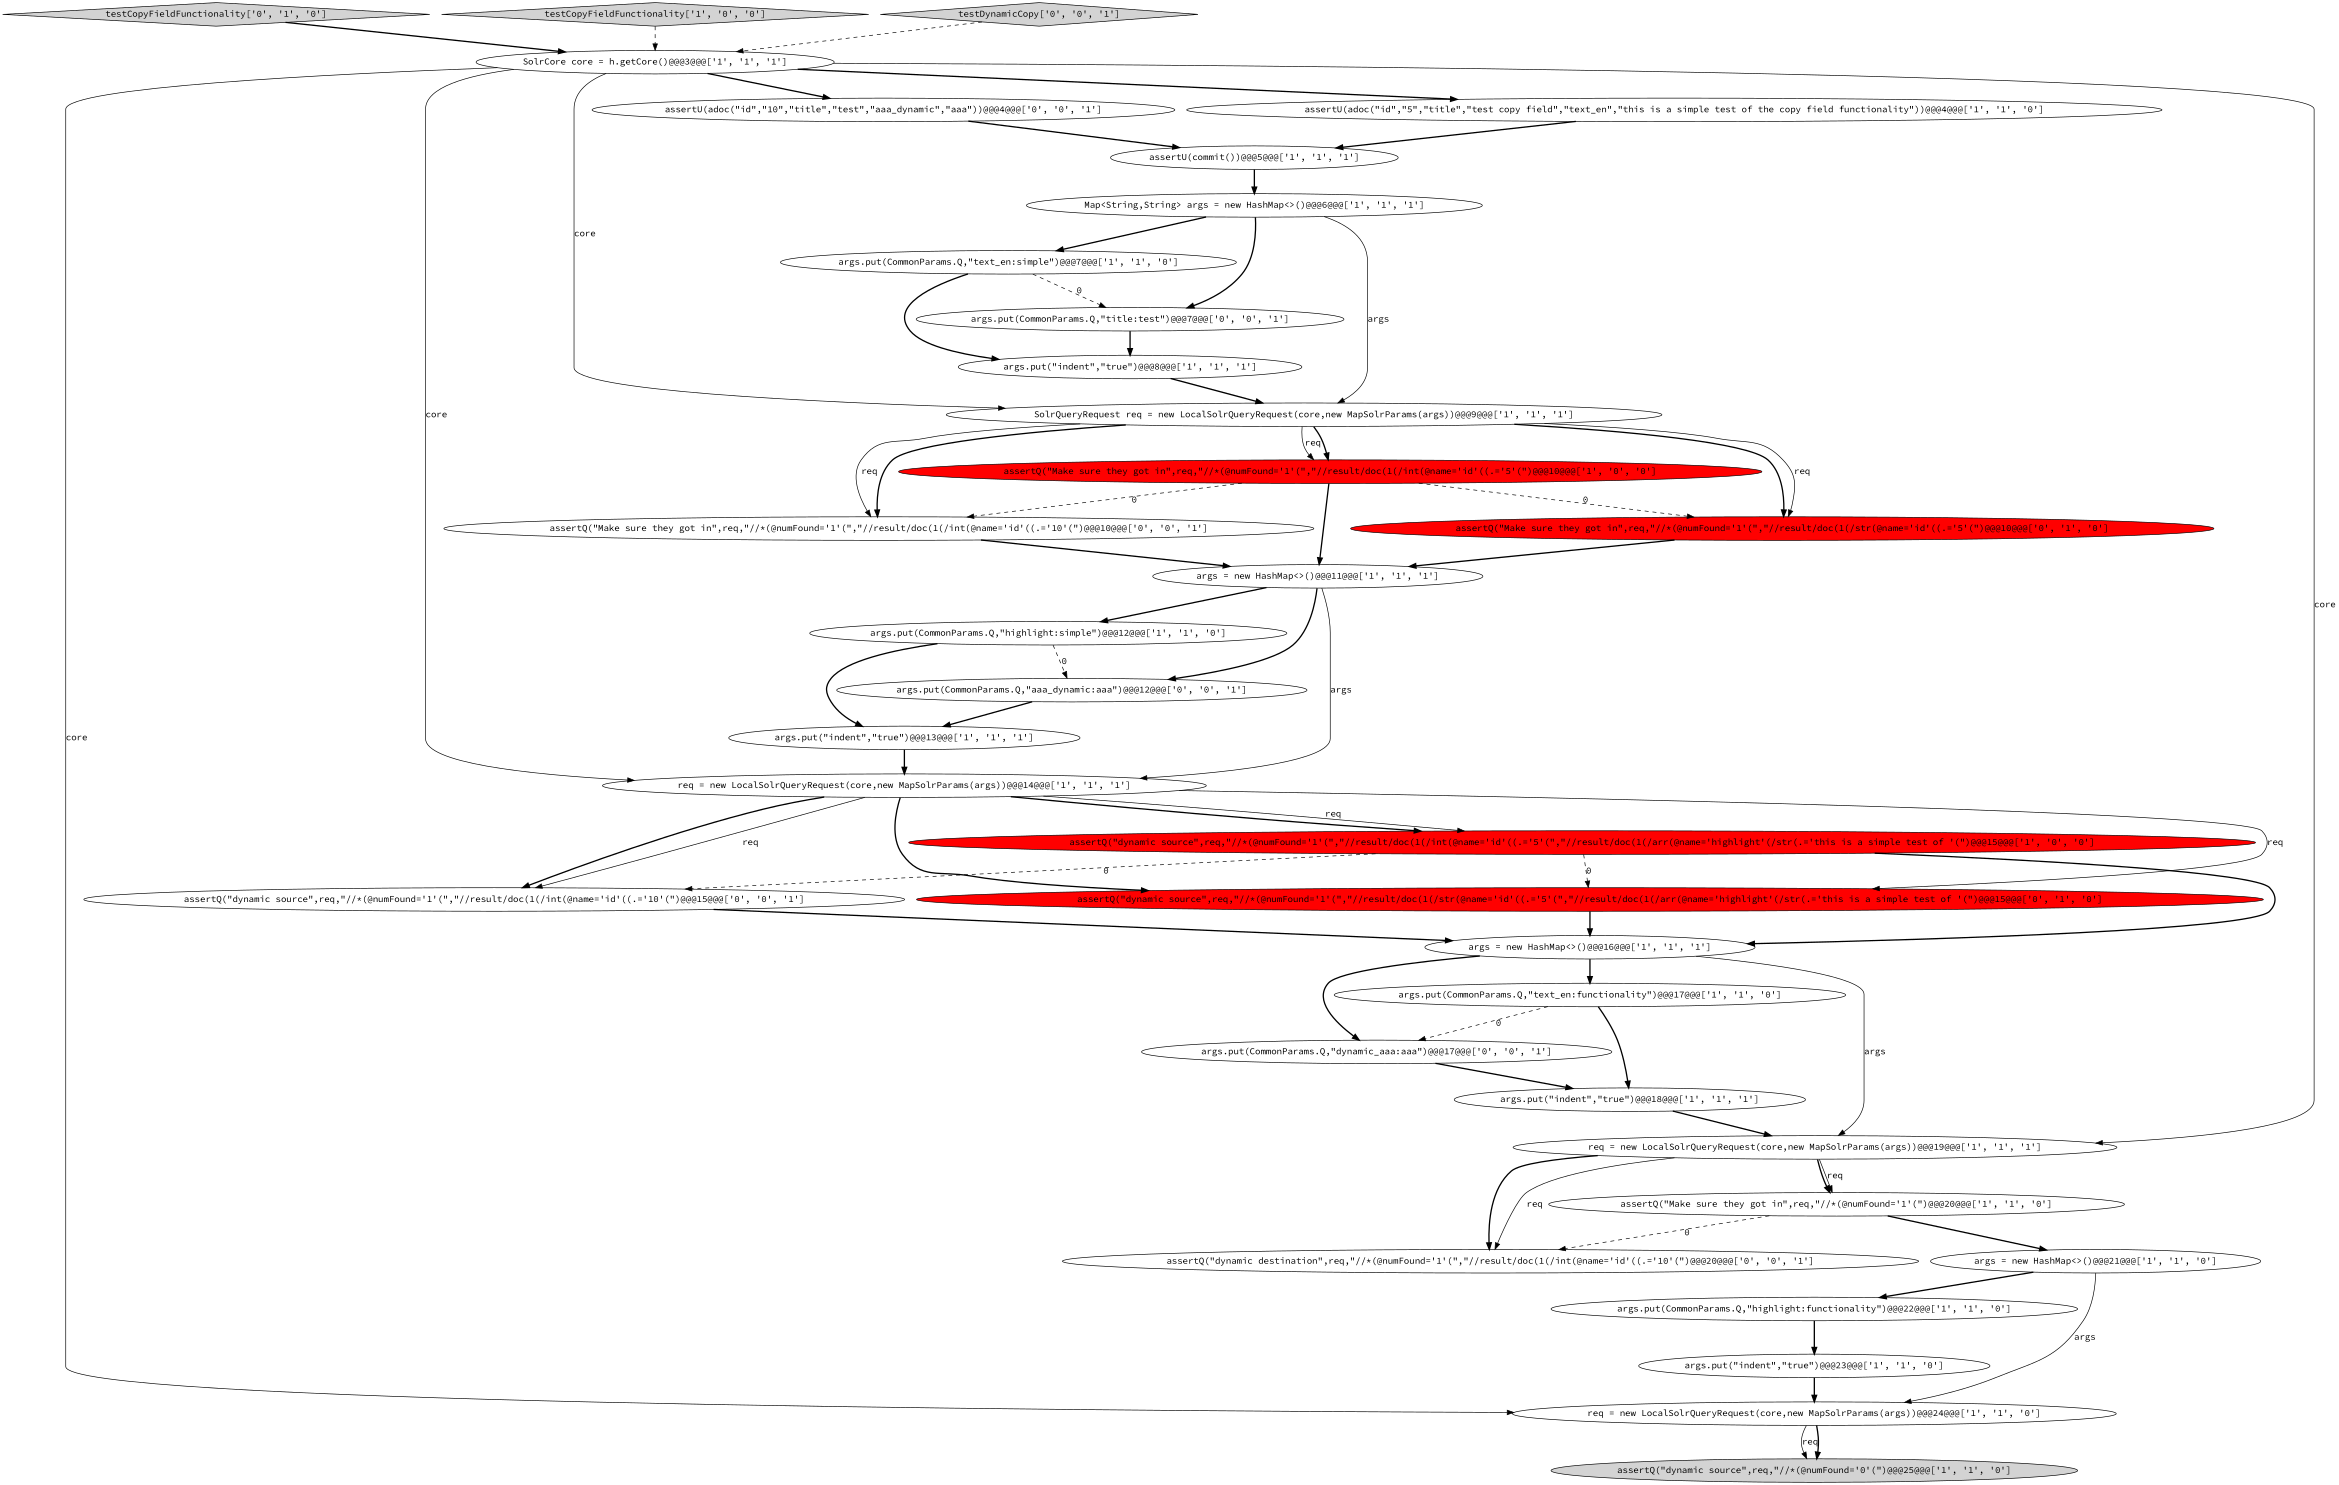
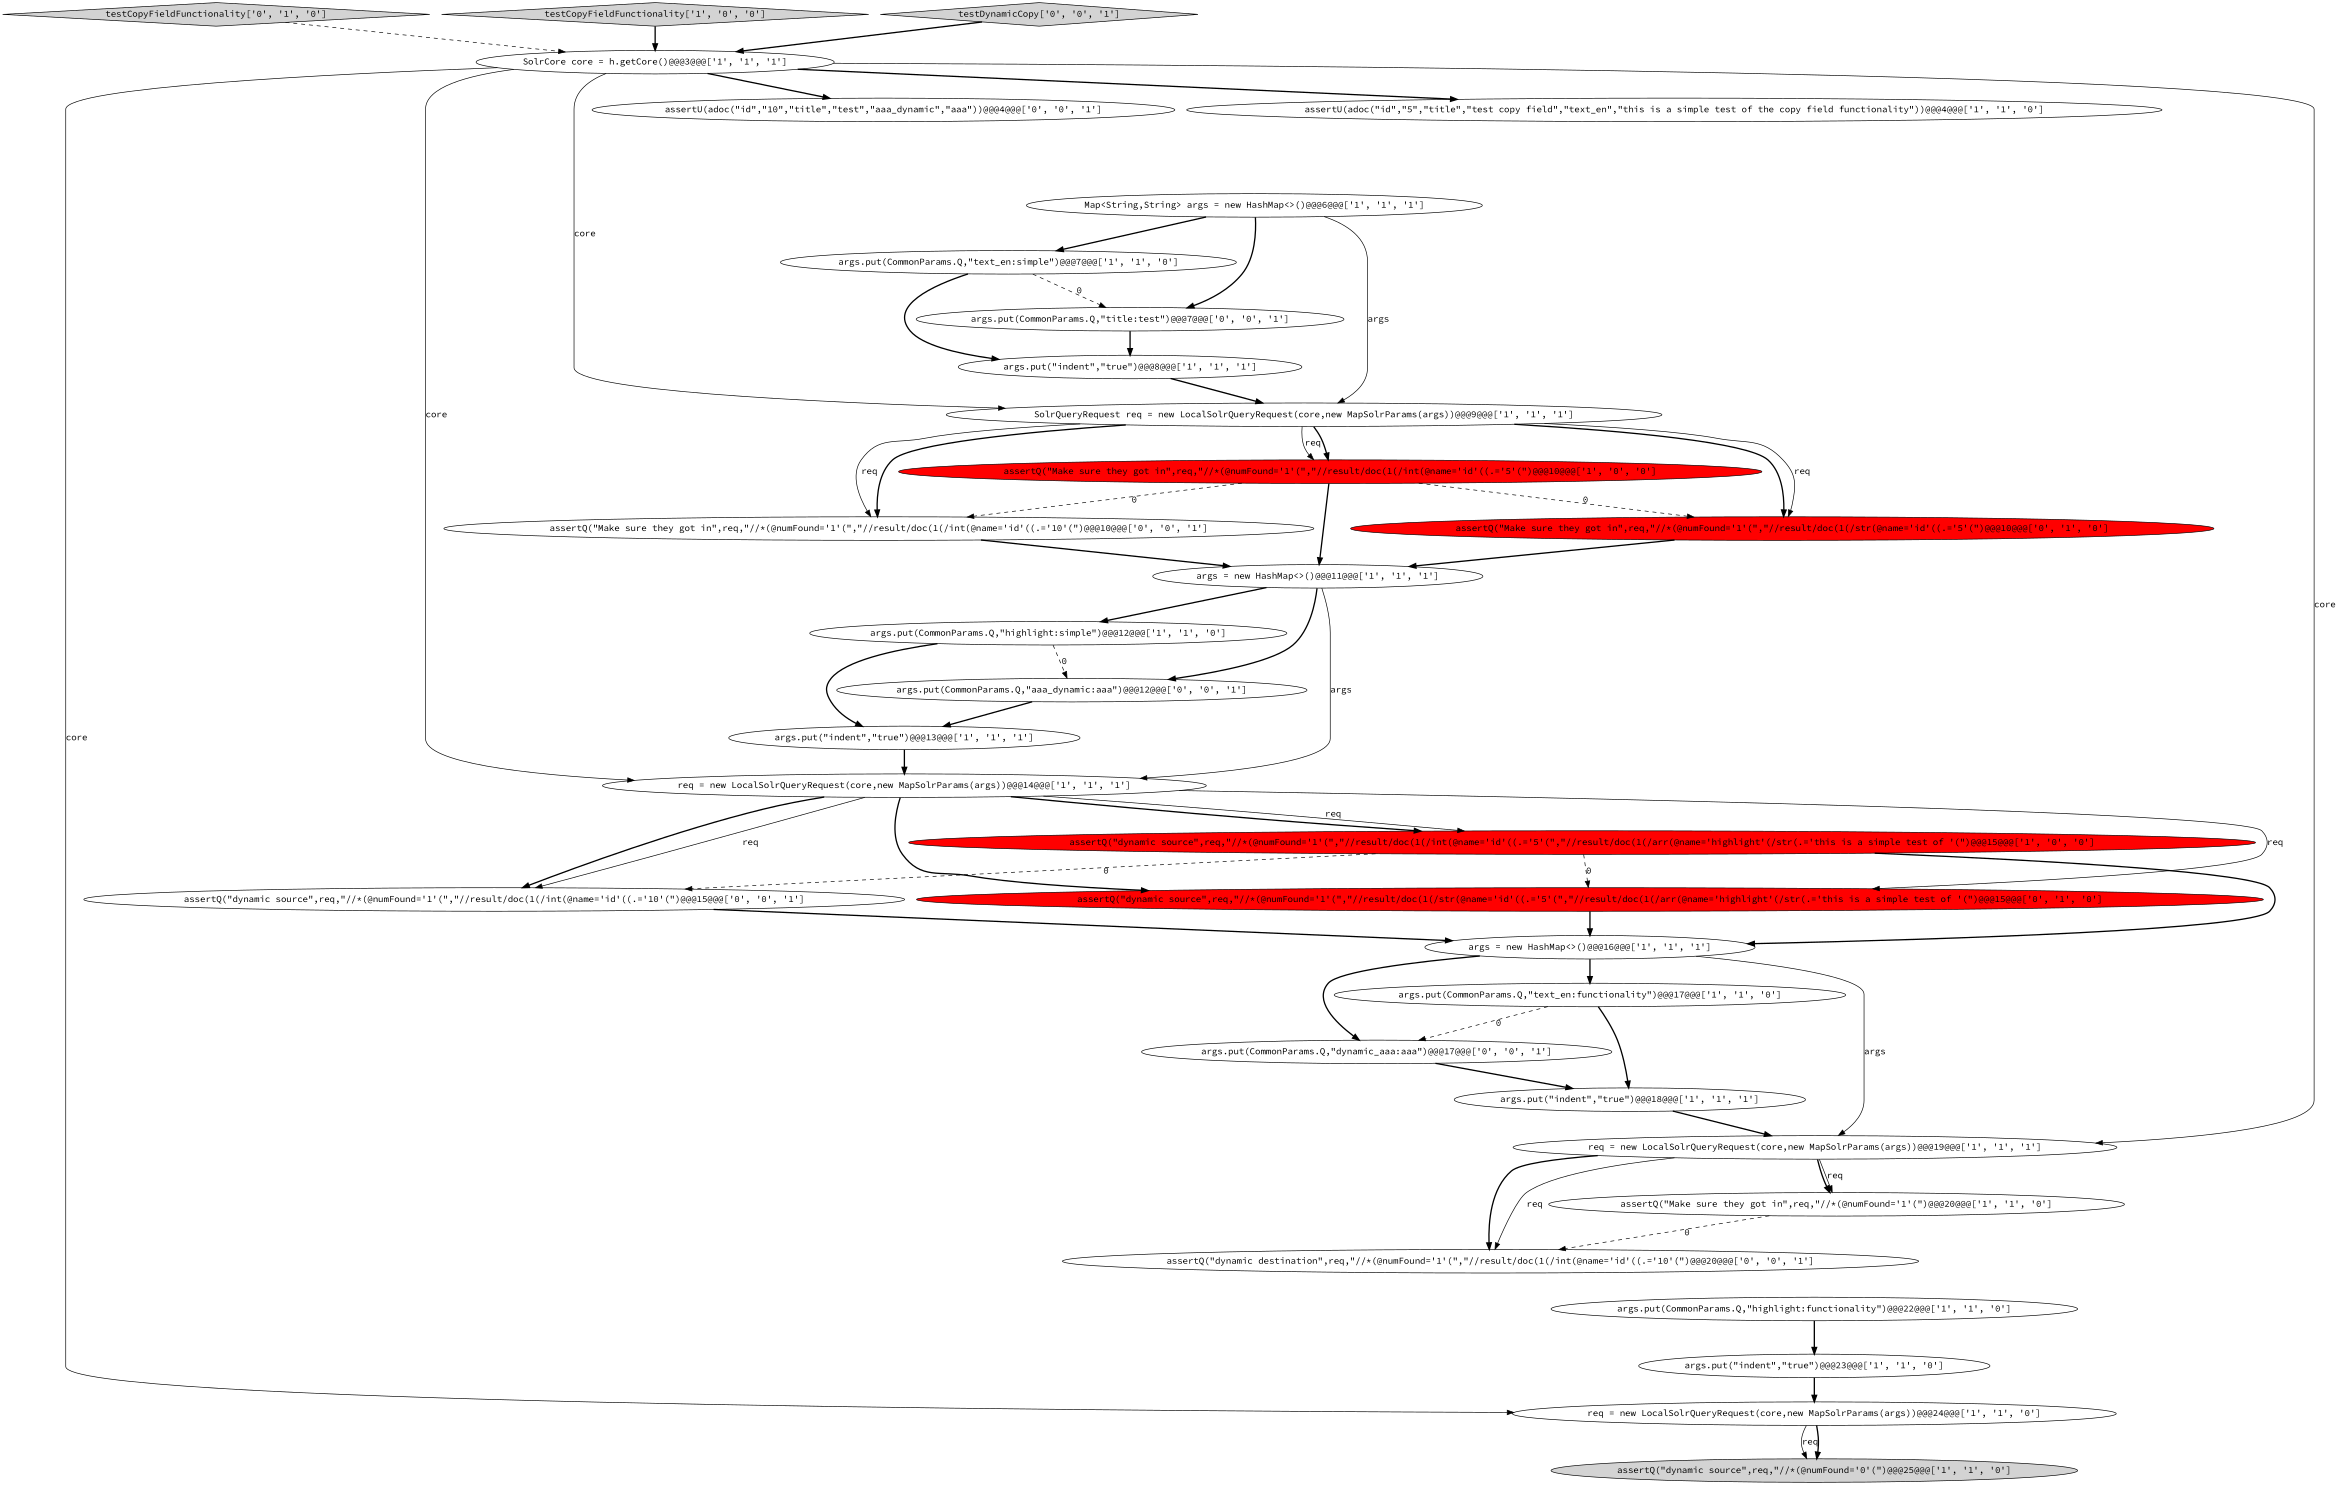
(655, 35) -> (655, 35)
(863, 36) -> (863, 36)
(422, 37) -> (422, 37)
(1254, 158) -> none
(2096, 1261) -> none
